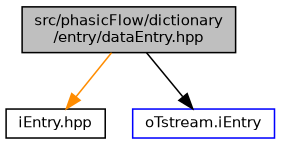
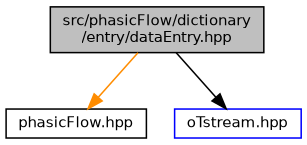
(56, 124) -> (76, 124)
(204, 124) -> (238, 124)
